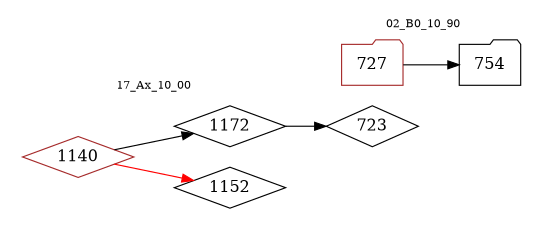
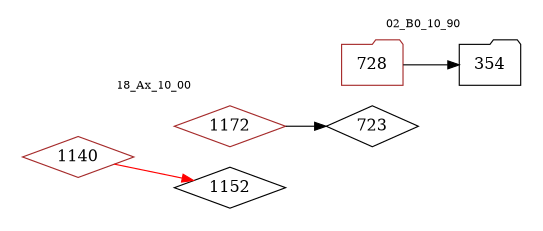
(372, 65) -> (372, 65)
(490, 65) -> (490, 65)
(154, 86) -> (154, 86)
(230, 126) -> (230, 126)
(148, 143) -> none
